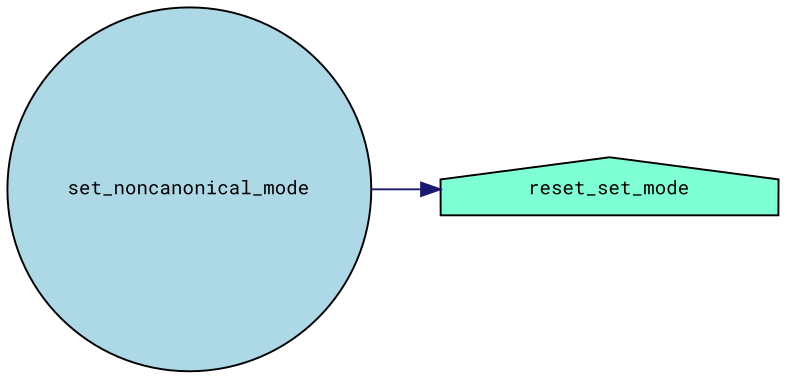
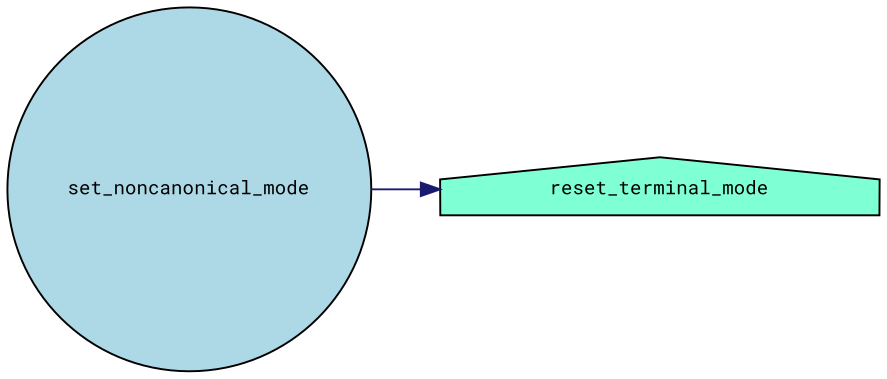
(610, 189) -> (660, 189)
